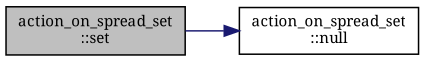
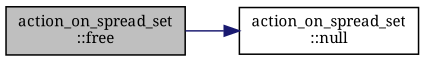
(96, 31) -> (96, 31)
